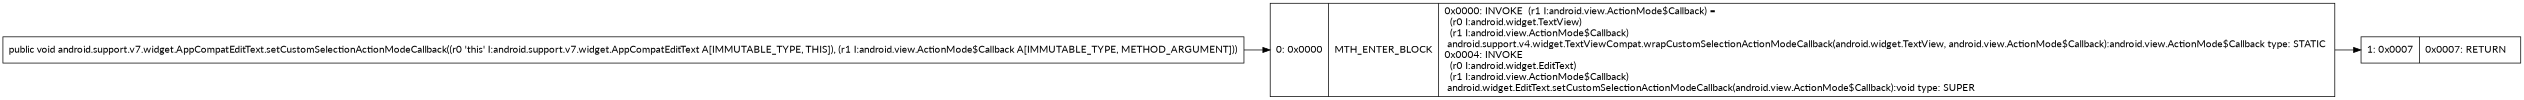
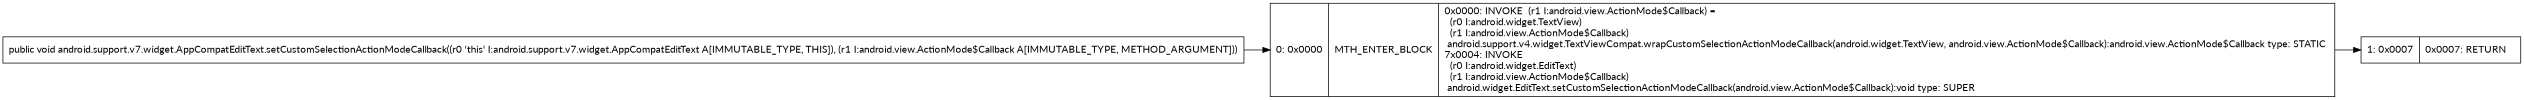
(1486, 55) -> (1486, 55)
